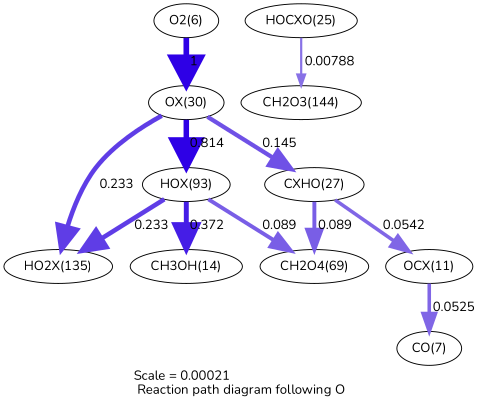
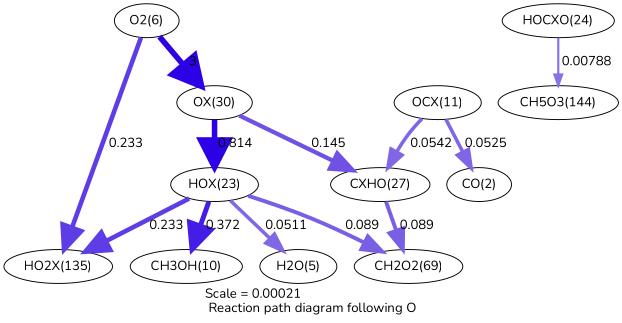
(301, 21) -> (558, 21)
(192, 62) -> (191, 62)
(301, 103) -> (558, 103)
(102, 161) -> (106, 133)
(186, 185) -> (215, 185)
(365, 221) -> (408, 135)
(186, 266) -> (186, 266)
none -> (298, 266)
(314, 266) -> (409, 266)
(429, 348) -> (479, 185)
